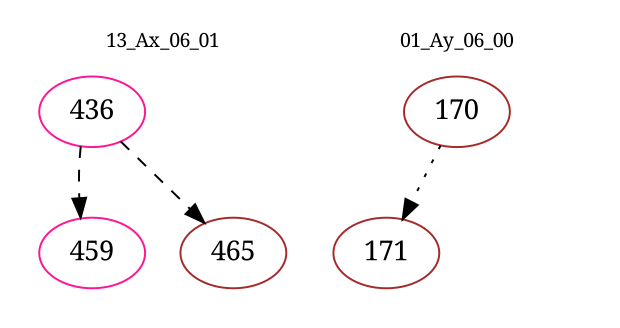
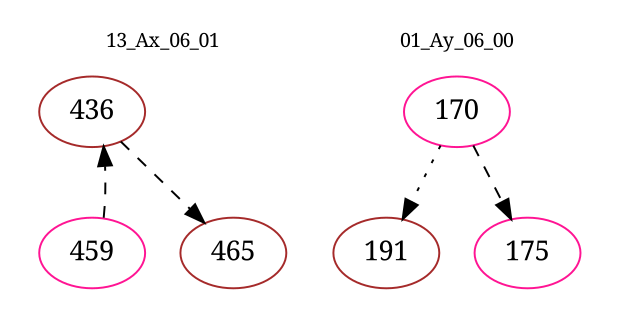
(92, 112) -> (92, 112)
(457, 112) -> (457, 112)
(79, 172) -> (105, 192)
(386, 253) -> (386, 253)
none -> (528, 253)
